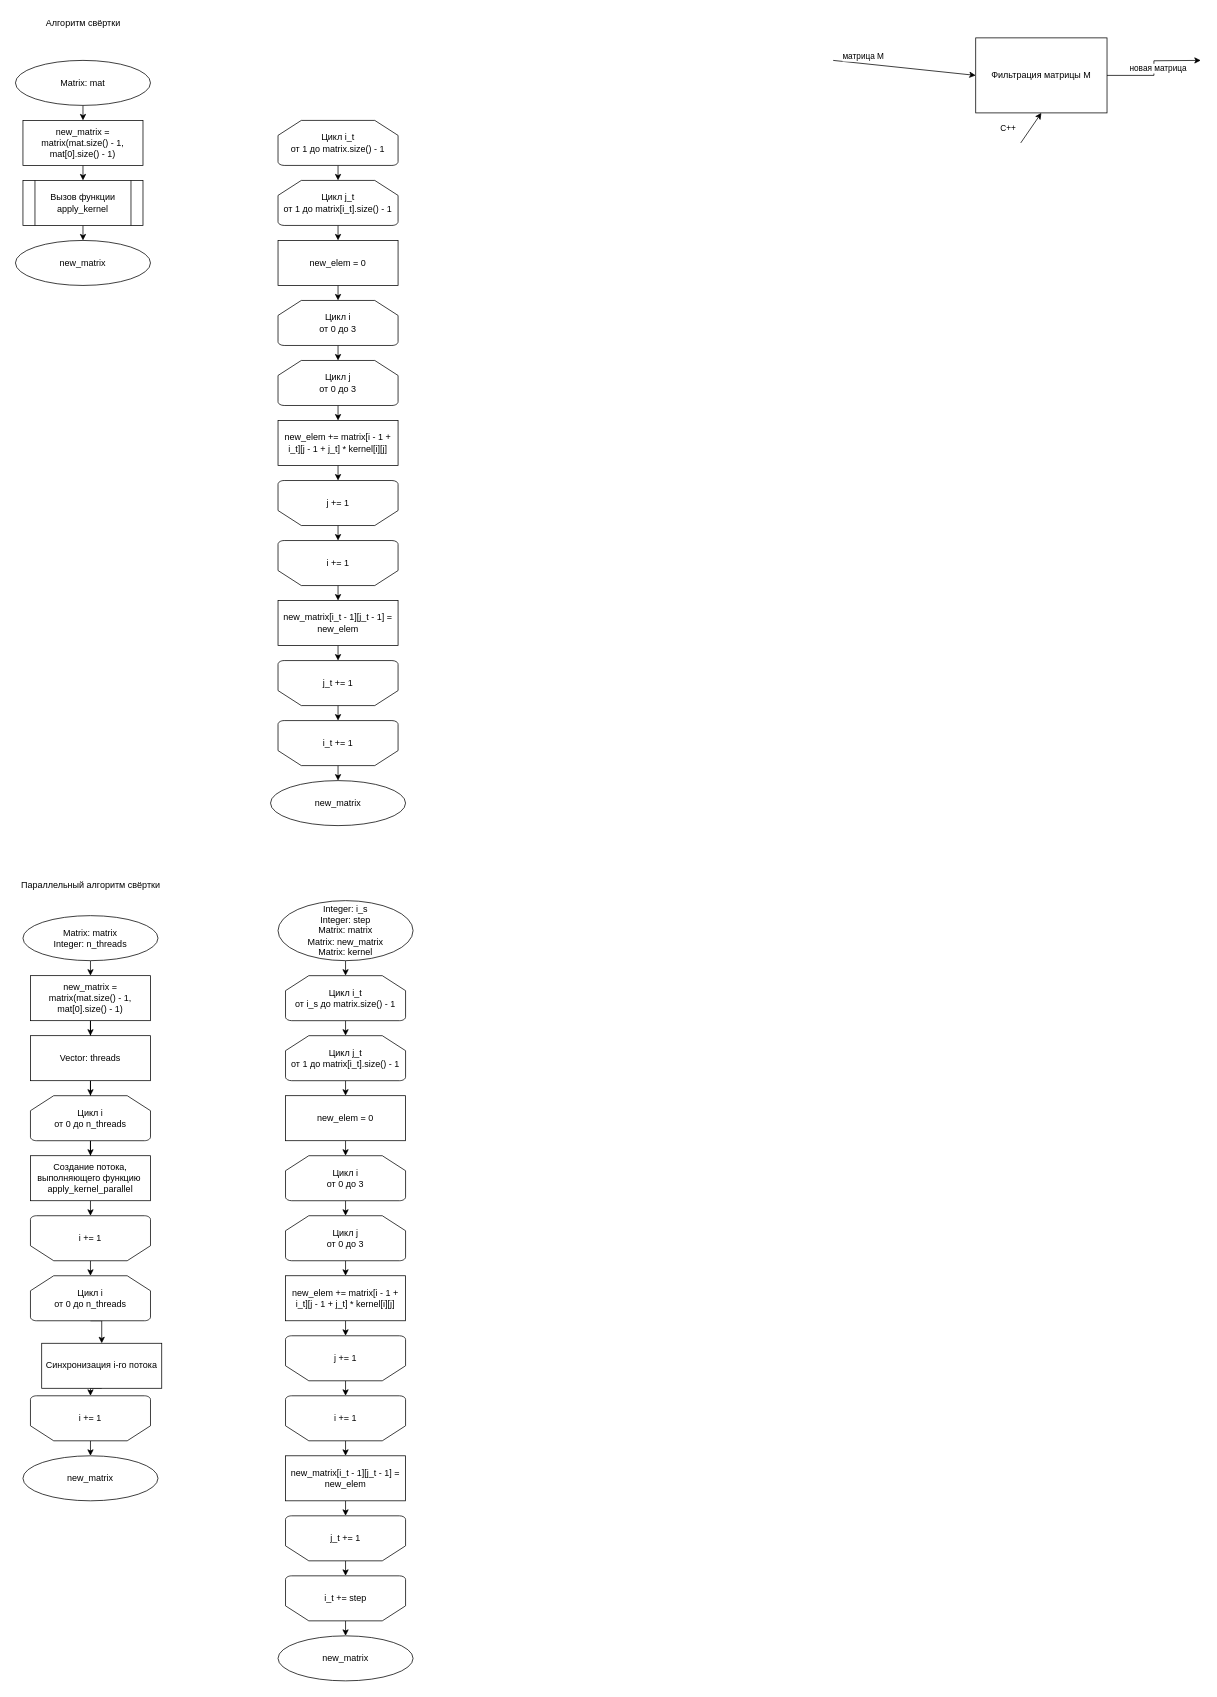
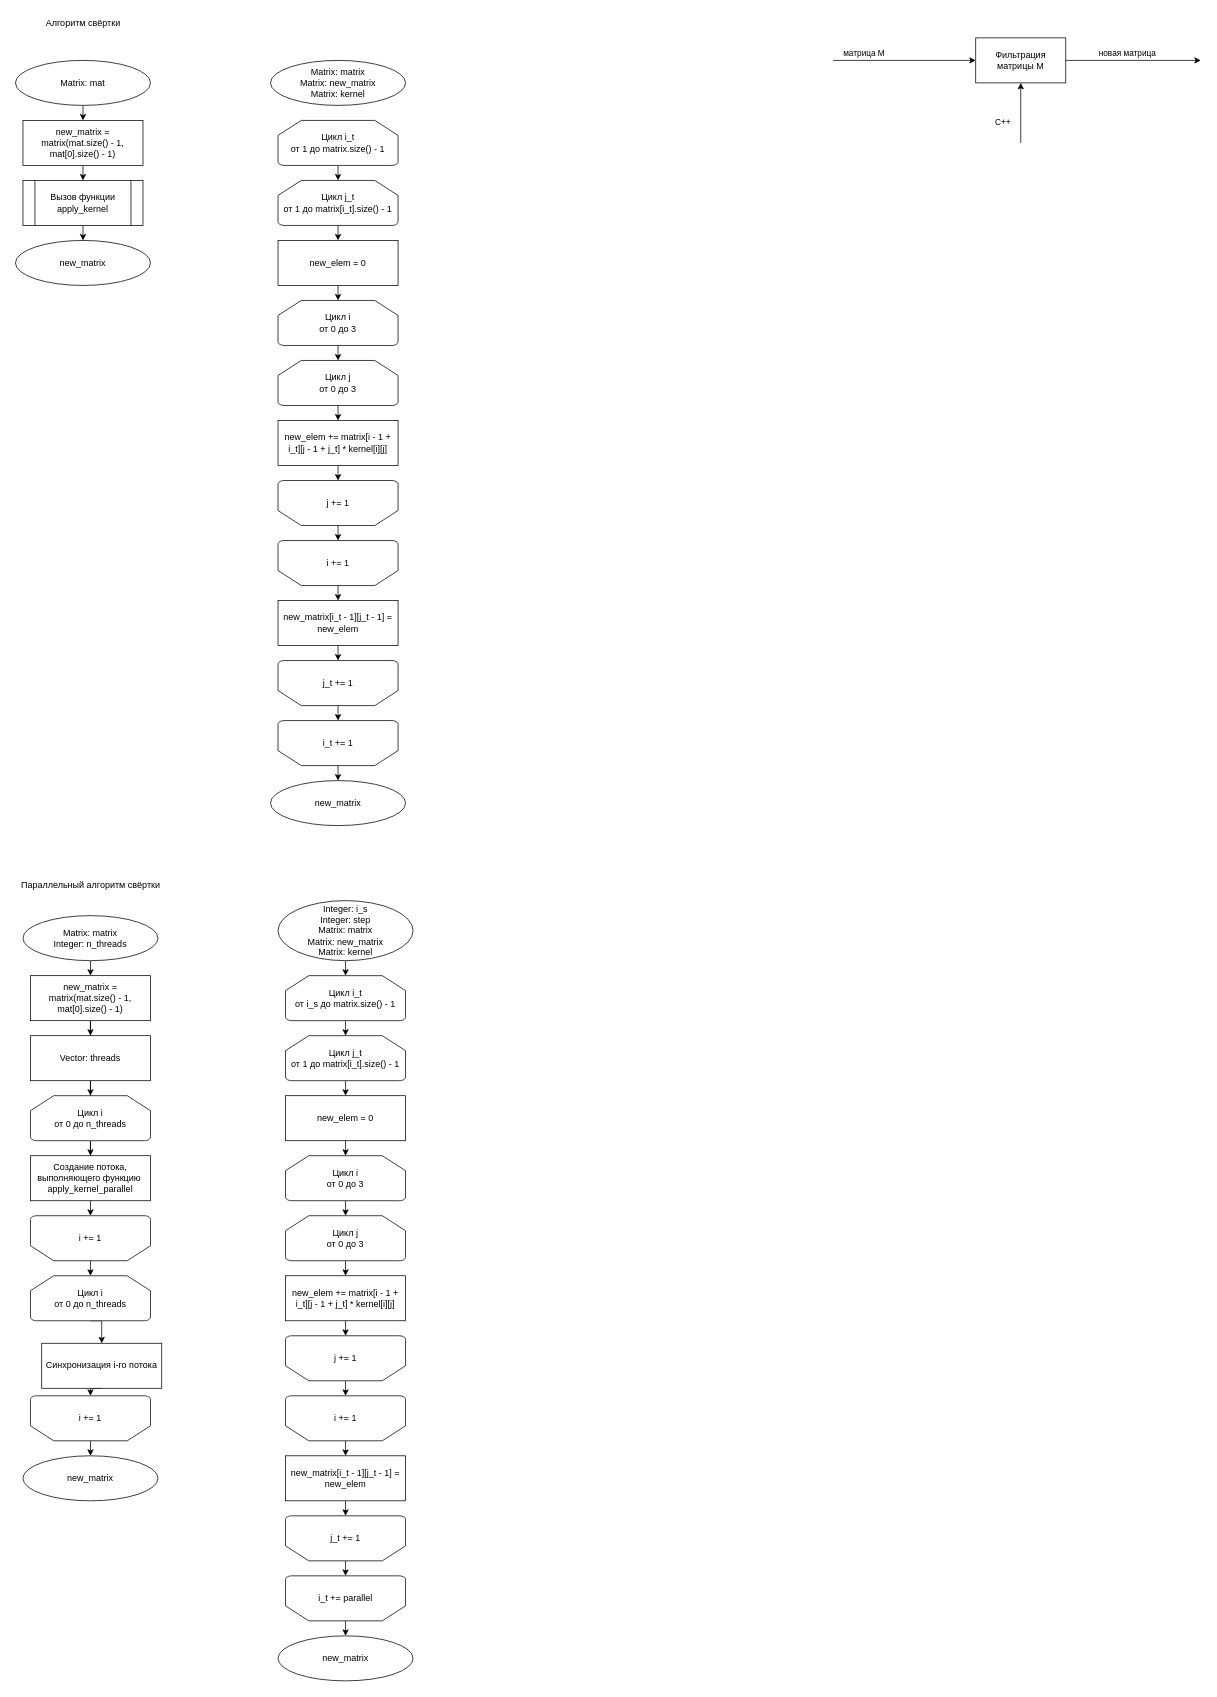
(1041, 75) -> (1020, 60)
none -> (338, 83)
(345, 1598) -> (345, 1598)
